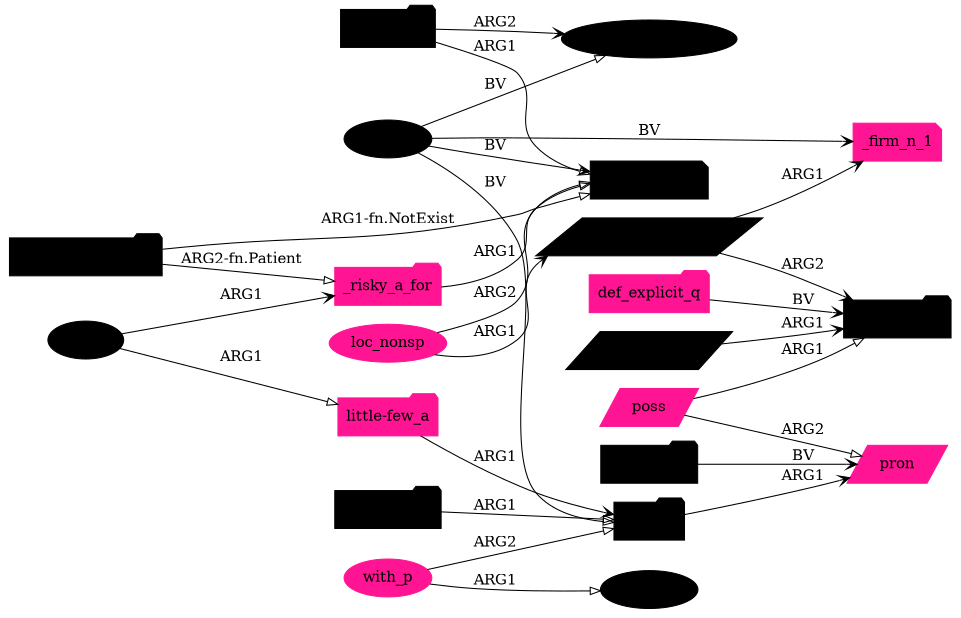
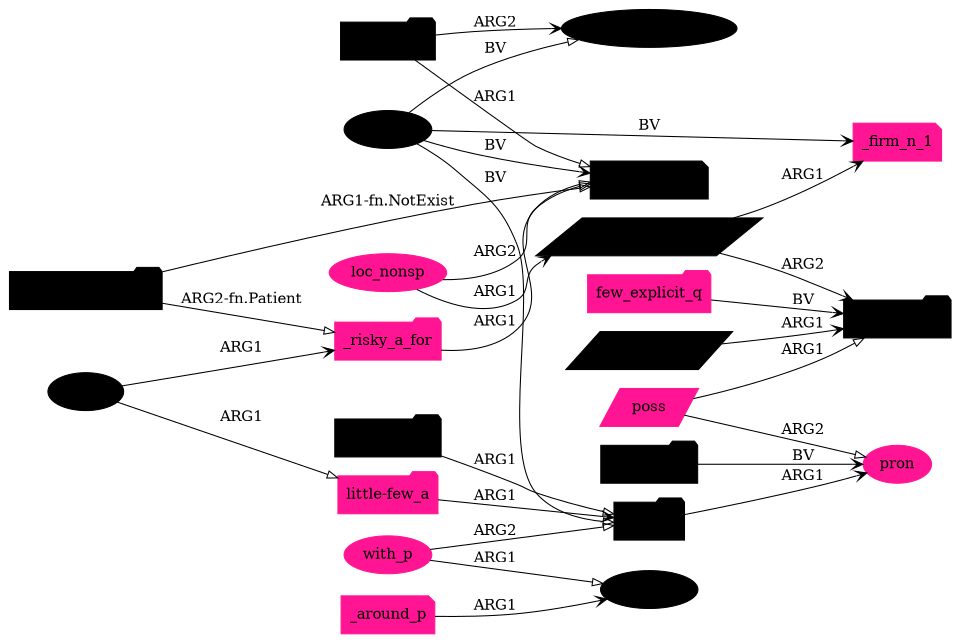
(649, 294) -> (649, 294)
(897, 464) -> (897, 464)
none -> (388, 615)
